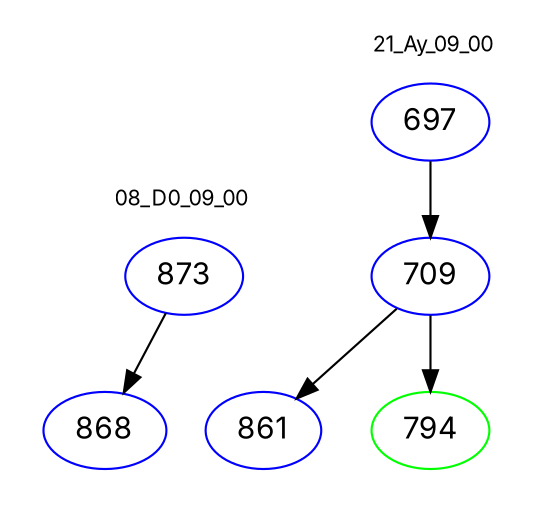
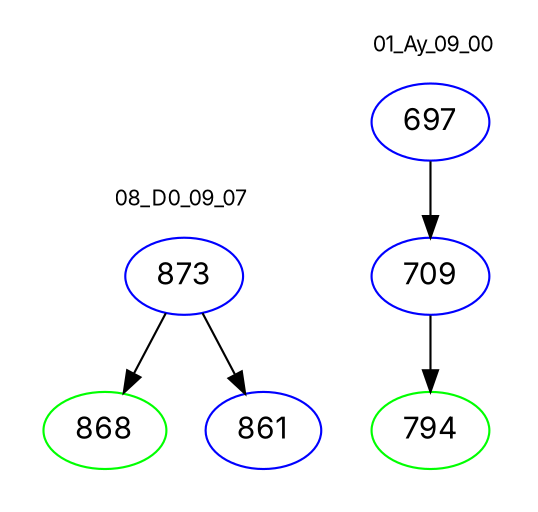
(434, 46) -> (434, 46)
(182, 200) -> (182, 200)
(369, 333) -> (219, 344)
(105, 430) -> (105, 430)
